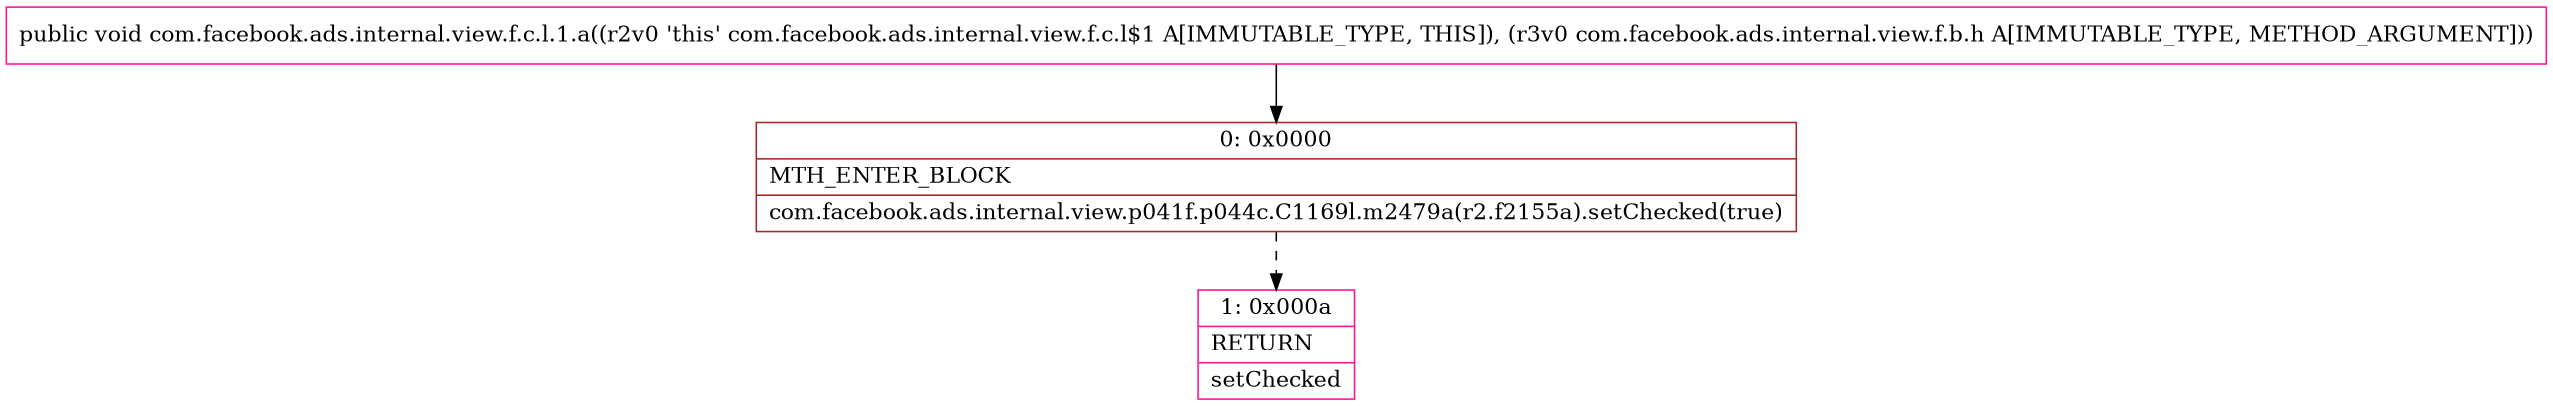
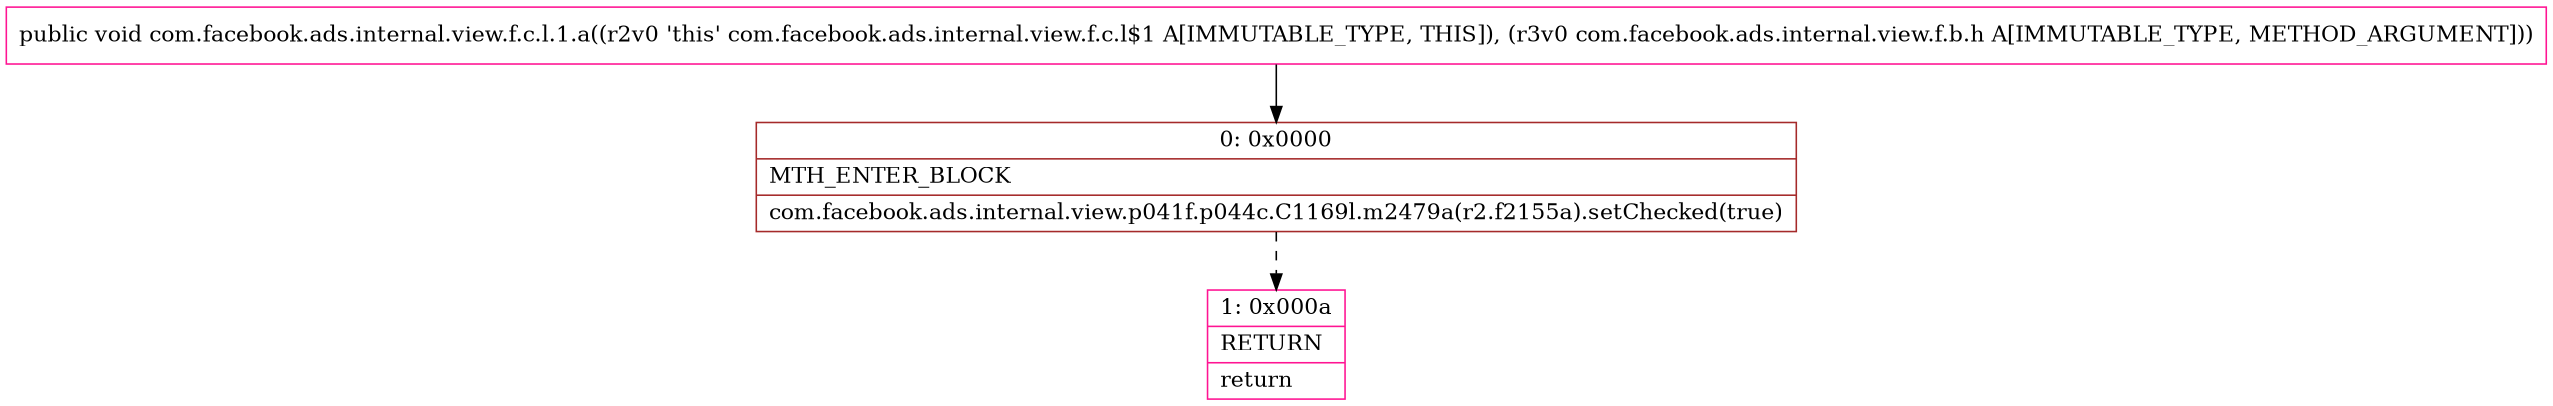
(1276, 380) -> (1257, 380)
